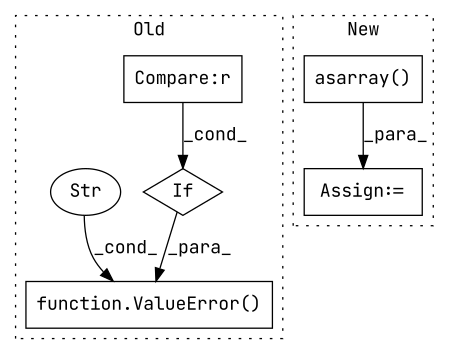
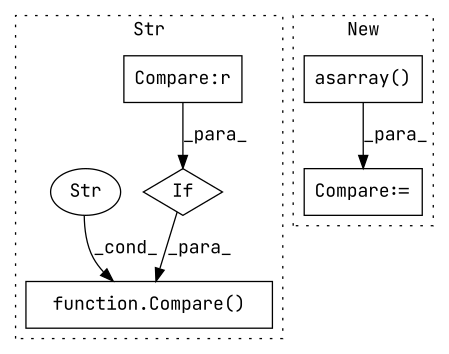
(149, 30) -> (149, 30)
(215, 136) -> (215, 136)
(363, 192) -> (363, 192)
(149, 305) -> (149, 305)
